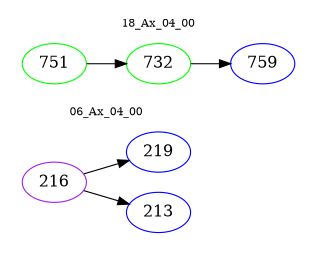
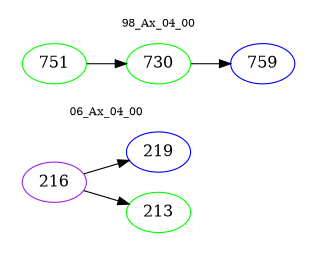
(159, 24) -> (159, 24)
(159, 64) -> (159, 64)
(159, 212) -> (159, 212)
